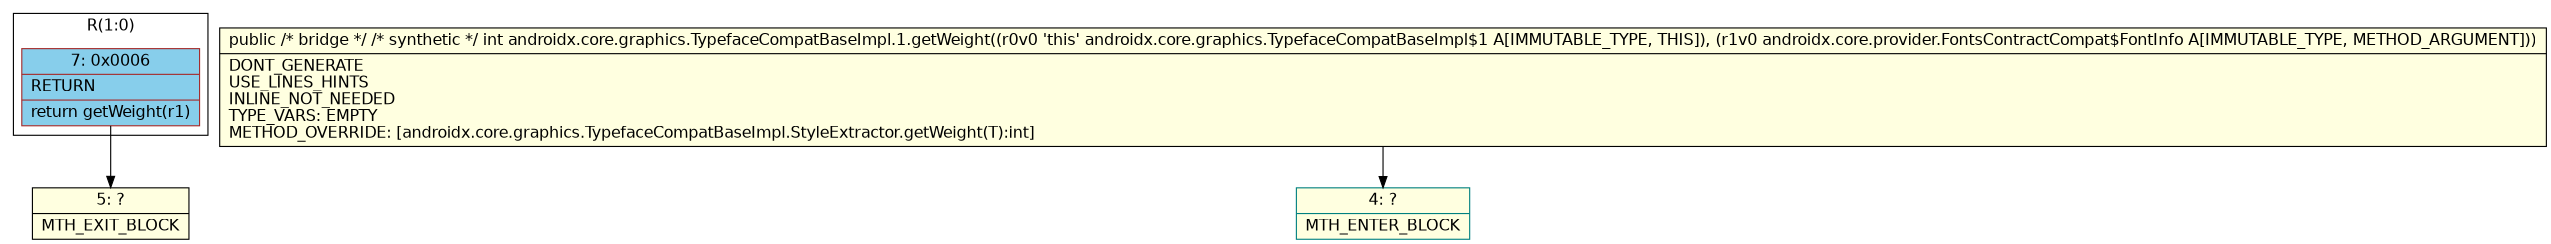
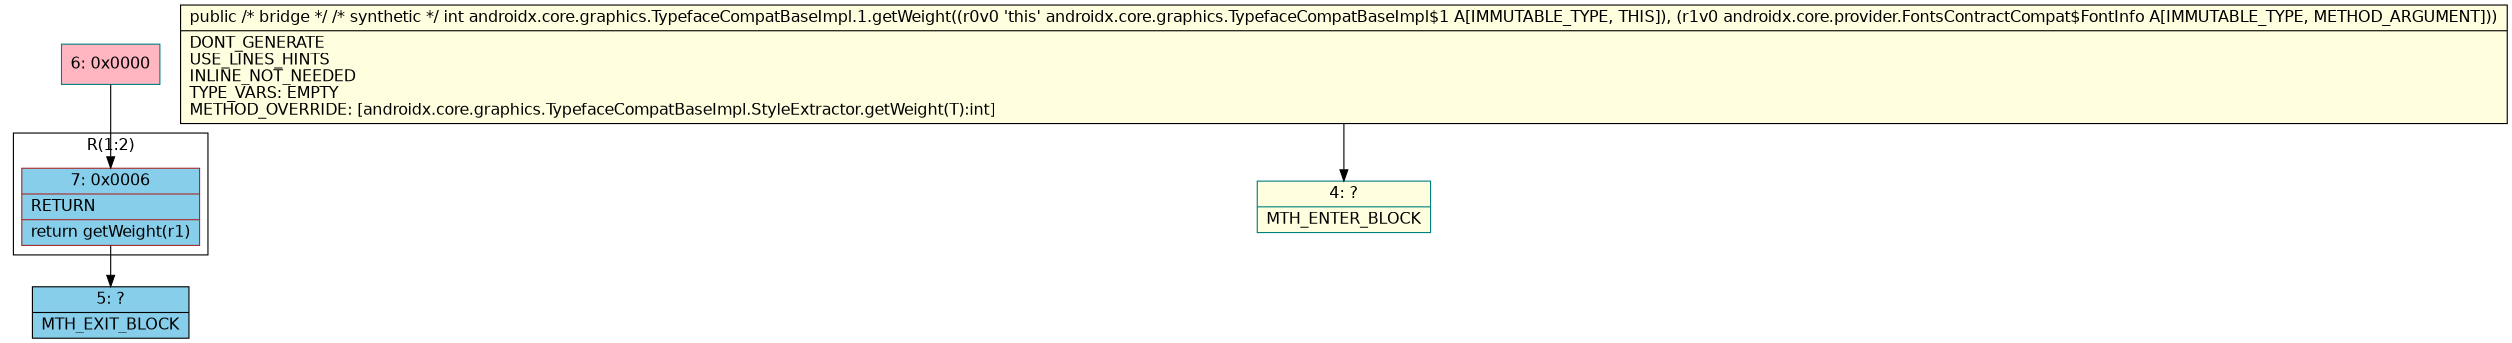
(111, 26) -> (111, 146)
none -> (111, 64)
(111, 214) -> (111, 312)
